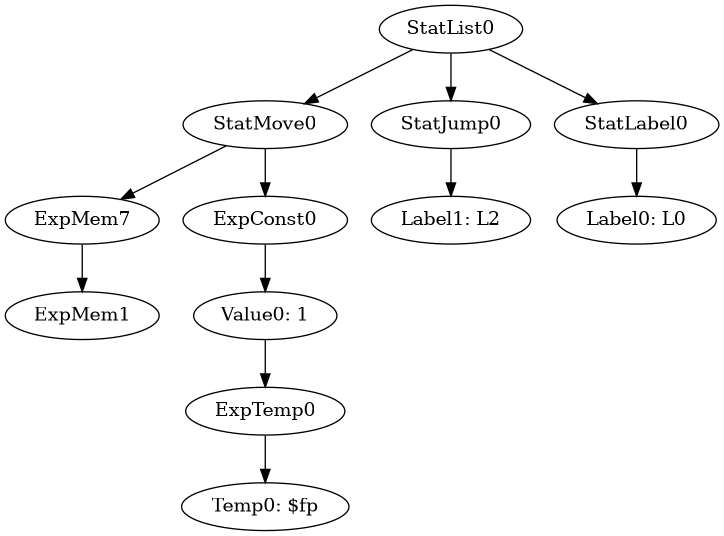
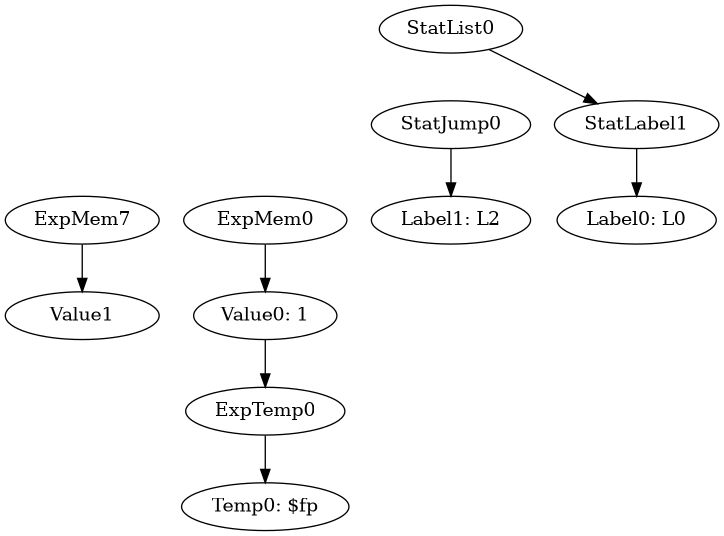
(451, 70) -> none
(265, 125) -> none
(637, 125) -> (637, 125)
(265, 220) -> (265, 220)
(82, 316) -> (82, 316)
